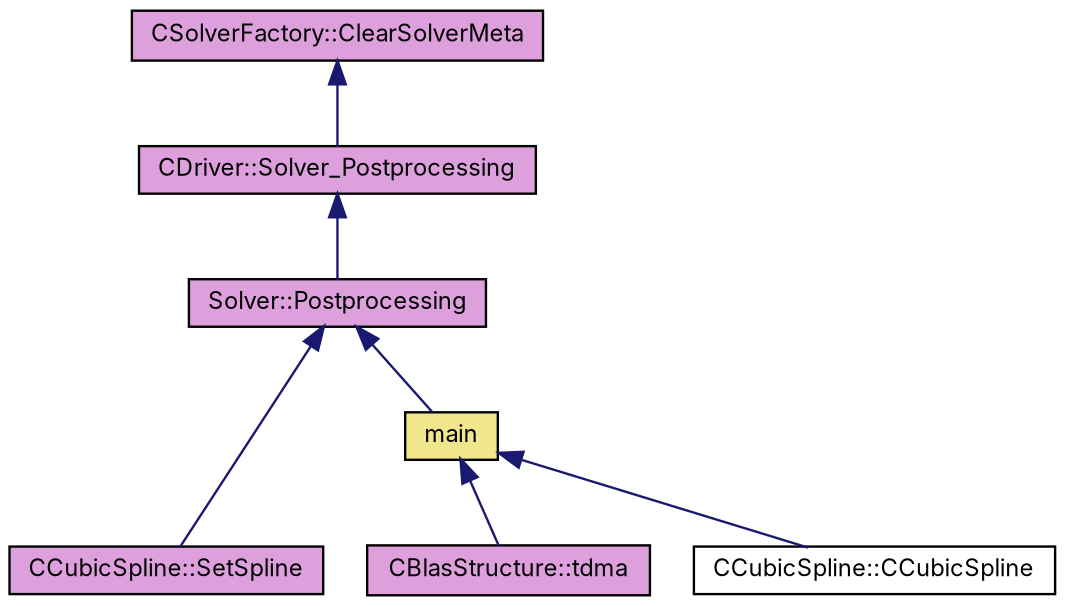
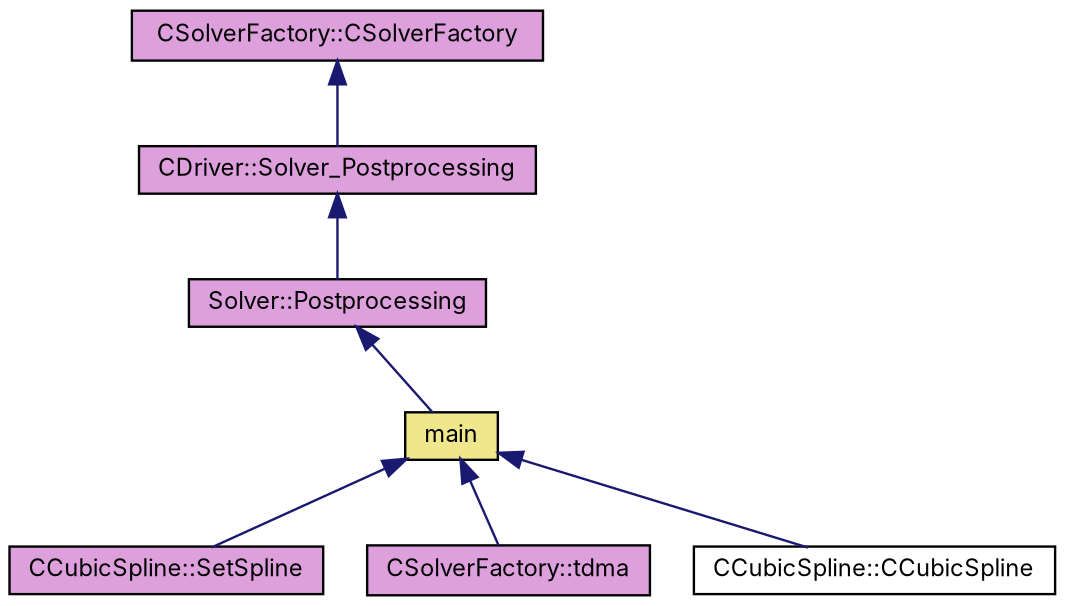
(337, 36) -> (337, 36)
(245, 447) -> (298, 508)
(509, 570) -> (509, 570)
